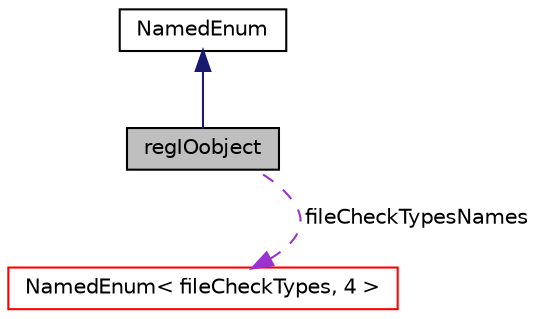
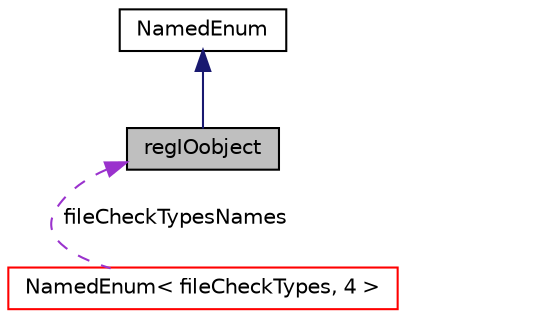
(298, 210) -> (52, 223)
